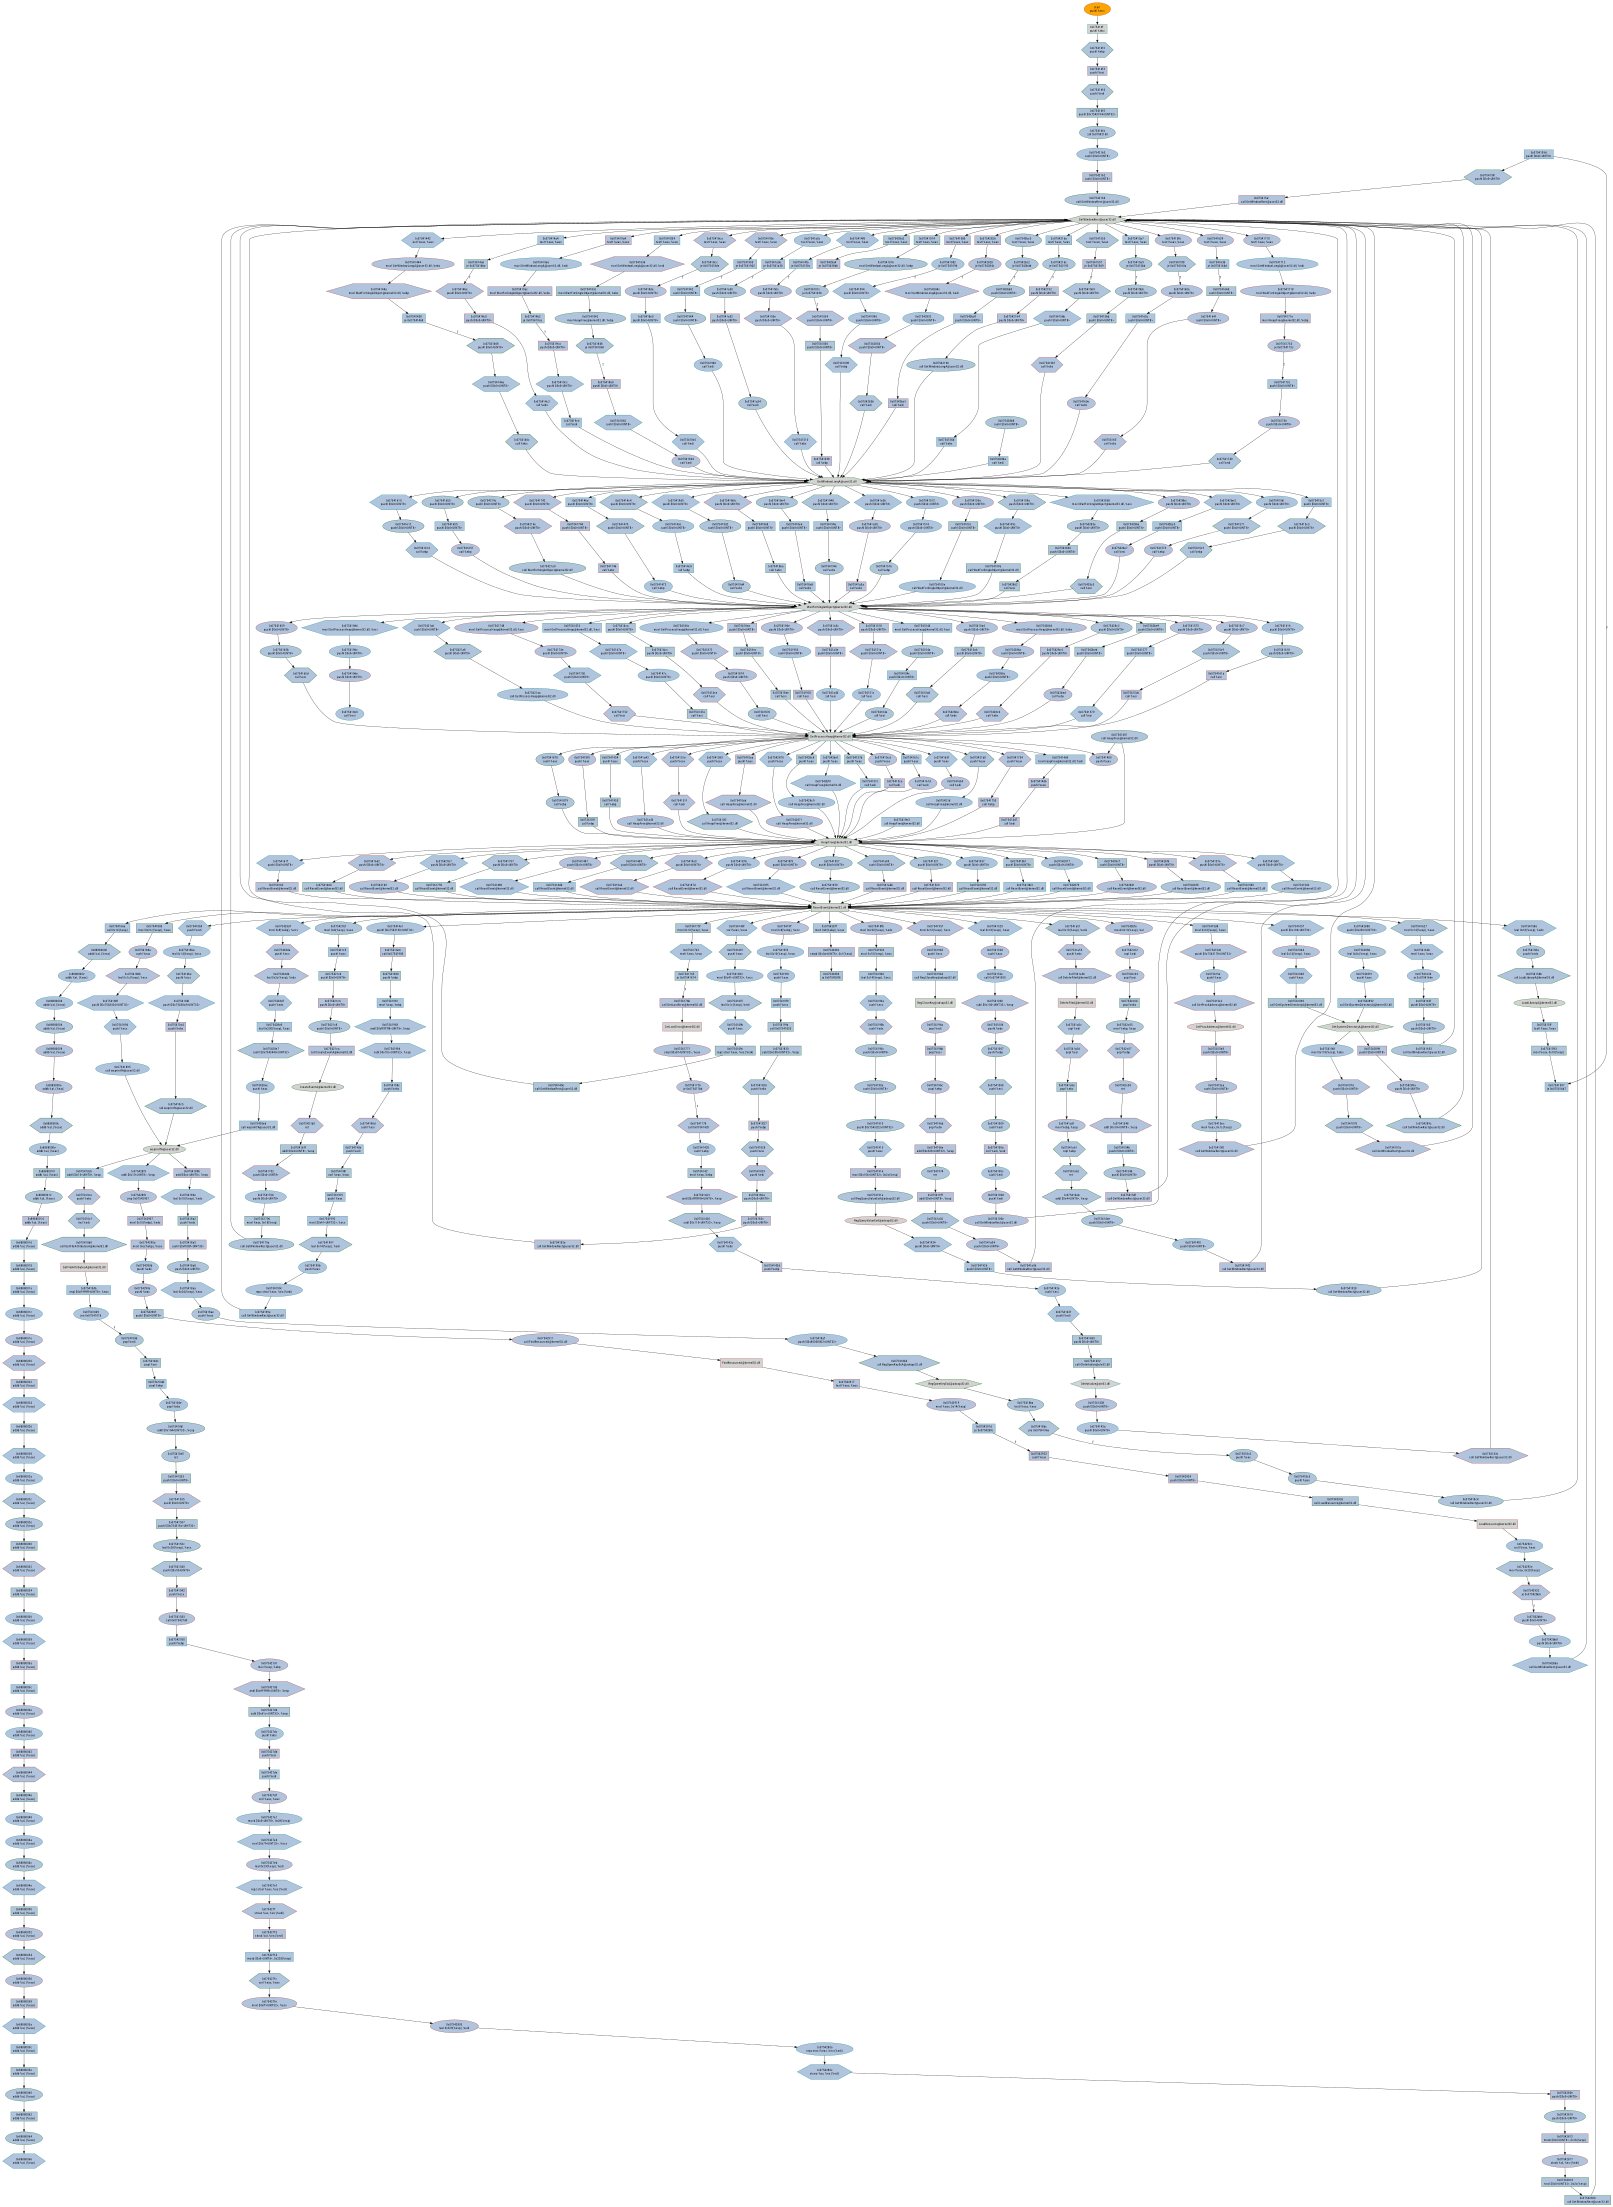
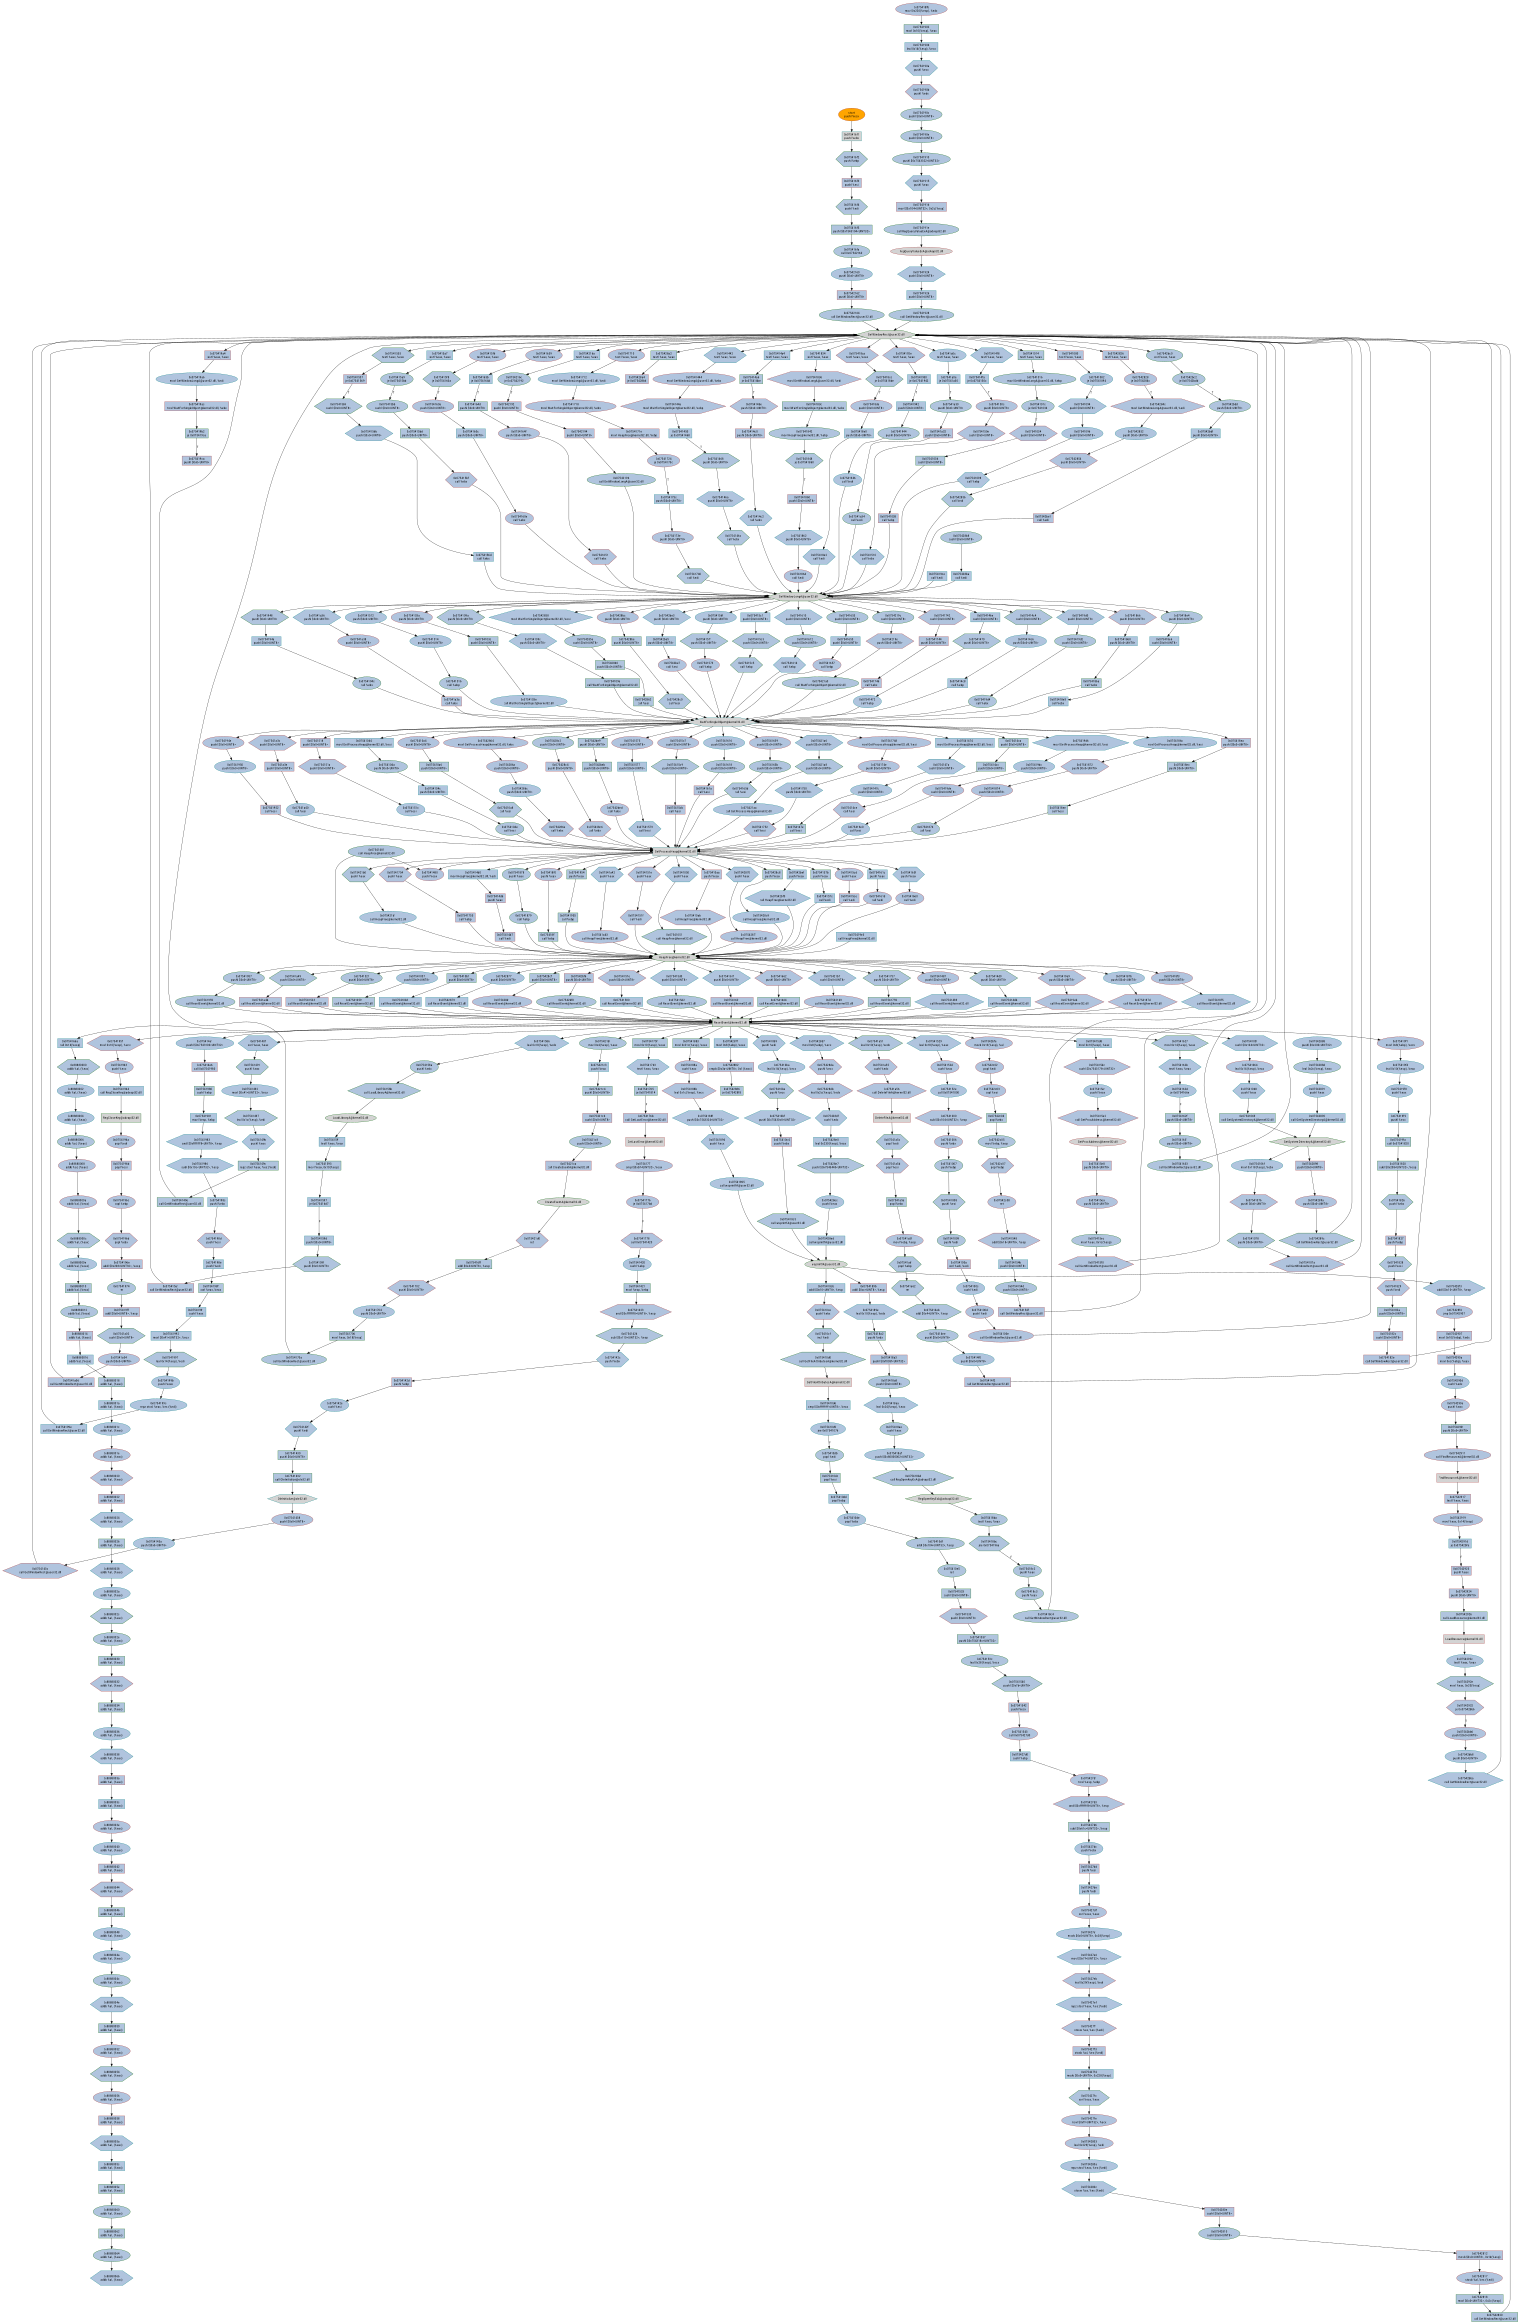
(560, 384) -> none
(1606, 610) -> (319, 1220)
none -> (775, 848)
(850, 917) -> none
(269, 1865) -> (1089, 1981)
